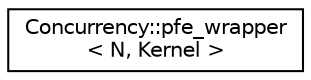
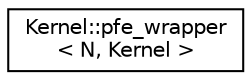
(156, 40) -> (126, 40)
